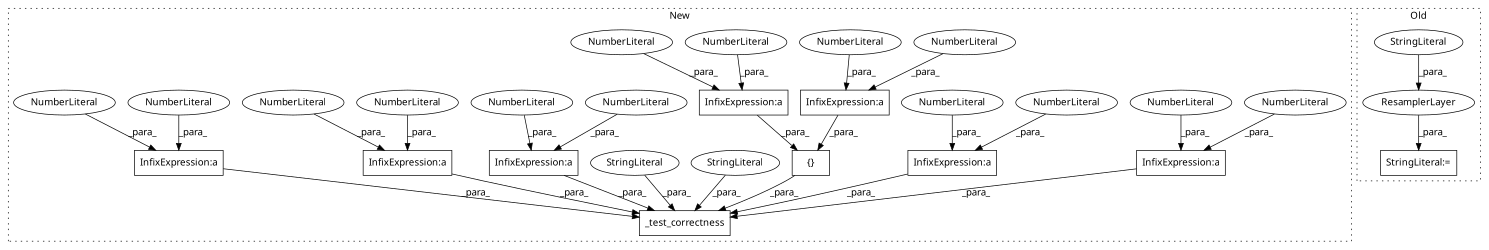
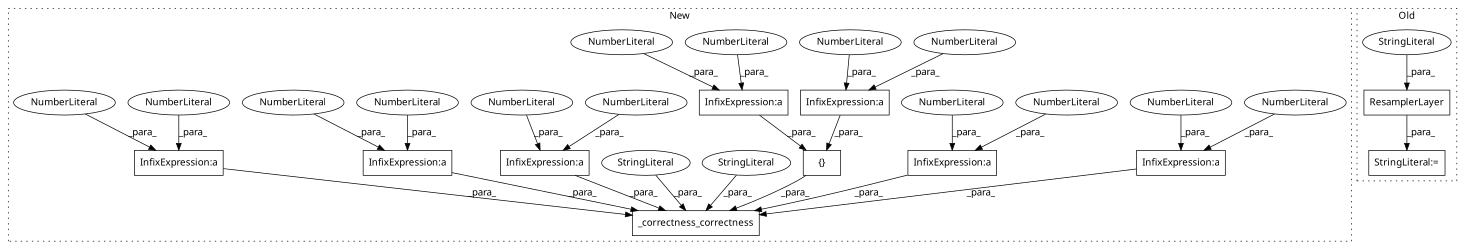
(1419, 103) -> (1407, 103)
(685, 223) -> (696, 223)
